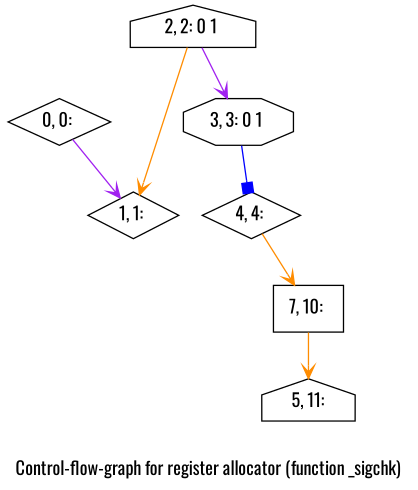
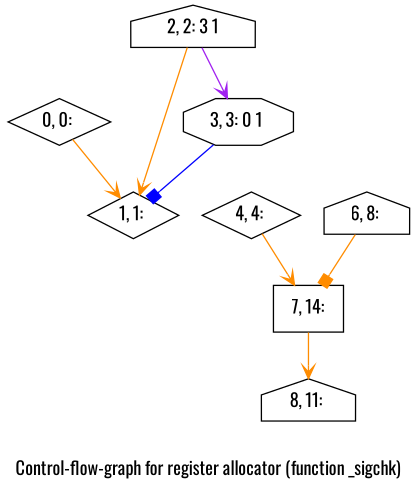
(193, 29) -> (193, 29)
(244, 163) -> (187, 168)
(92, 164) -> (92, 164)
none -> (367, 215)
(308, 309) -> (308, 309)
(308, 402) -> (308, 402)
